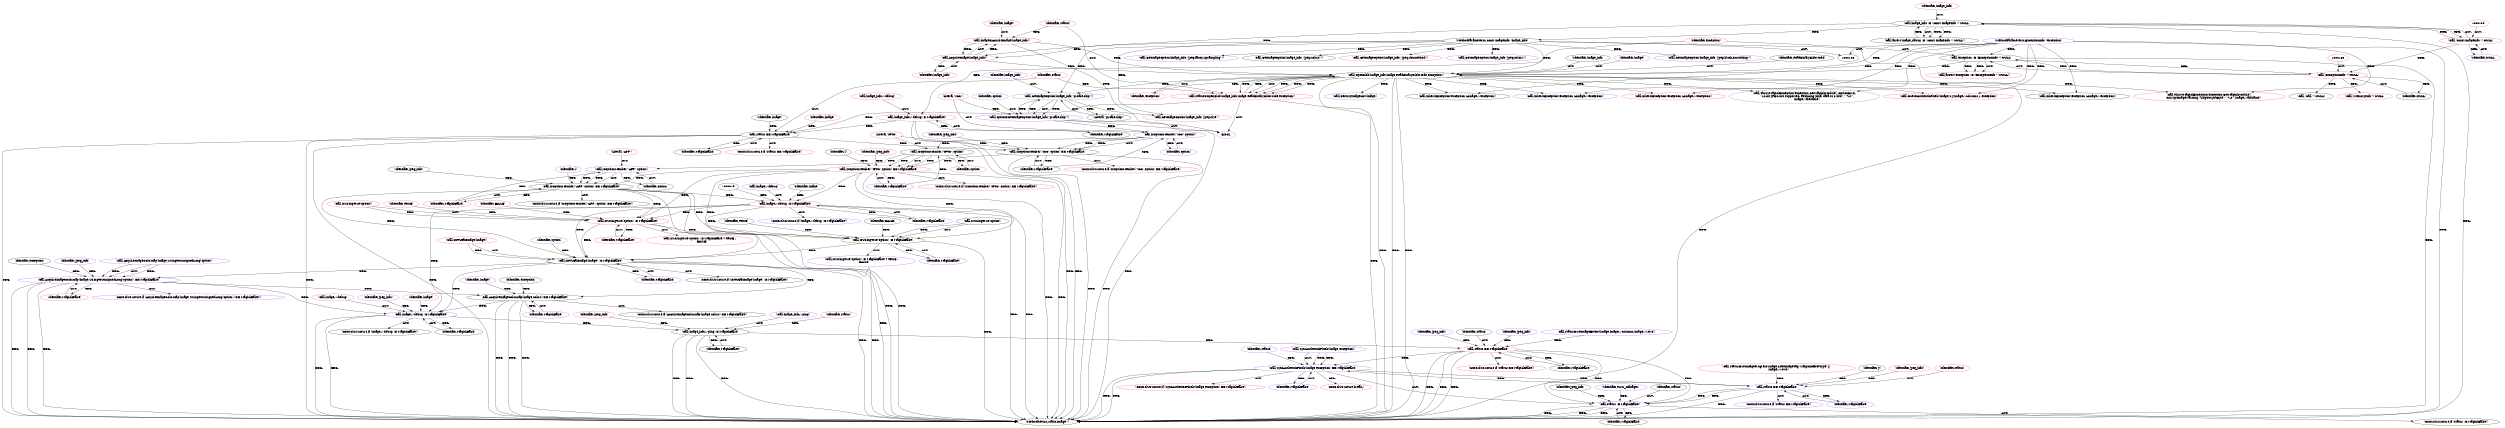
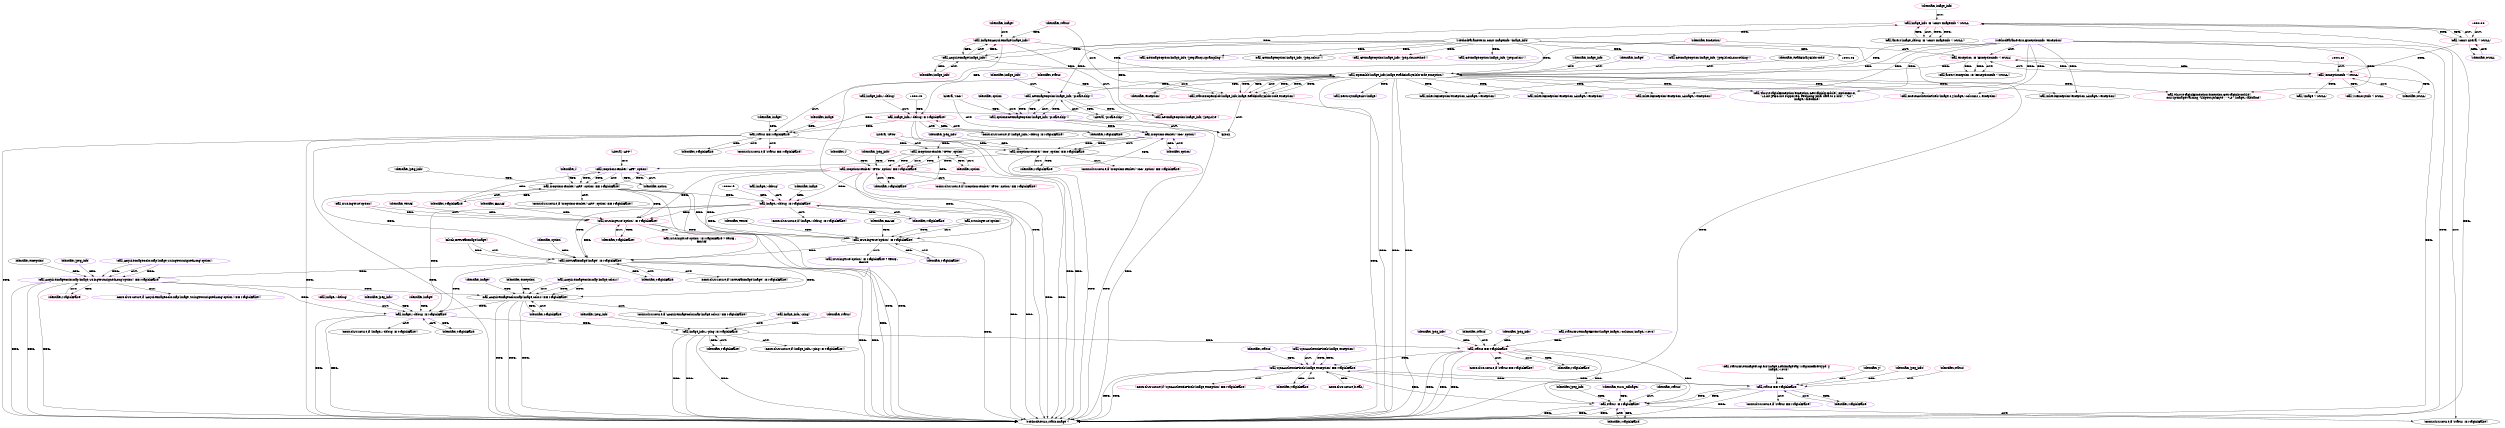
(1937, 23) -> (1937, 23)
(1722, 35) -> (1715, 32)
(2471, 41) -> (2471, 41)
(1886, 46) -> (2445, 50)
(968, 49) -> (968, 49)
(1078, 49) -> (1078, 49)
(1805, 49) -> (1805, 49)
(2012, 49) -> (2012, 49)
(964, 58) -> (964, 58)
(1981, 58) -> (1981, 58)
(1974, 75) -> (1974, 75)
(1107, 84) -> (1107, 84)
none -> (916, 96)
(2311, 96) -> (2311, 96)
none -> (1023, 135)
(1226, 135) -> (1226, 135)
none -> (890, 199)
(467, 240) -> (467, 240)
none -> (588, 280)
(811, 280) -> (811, 280)
none -> (805, 349)
(1325, 378) -> (1337, 377)
(1416, 387) -> (1416, 387)
